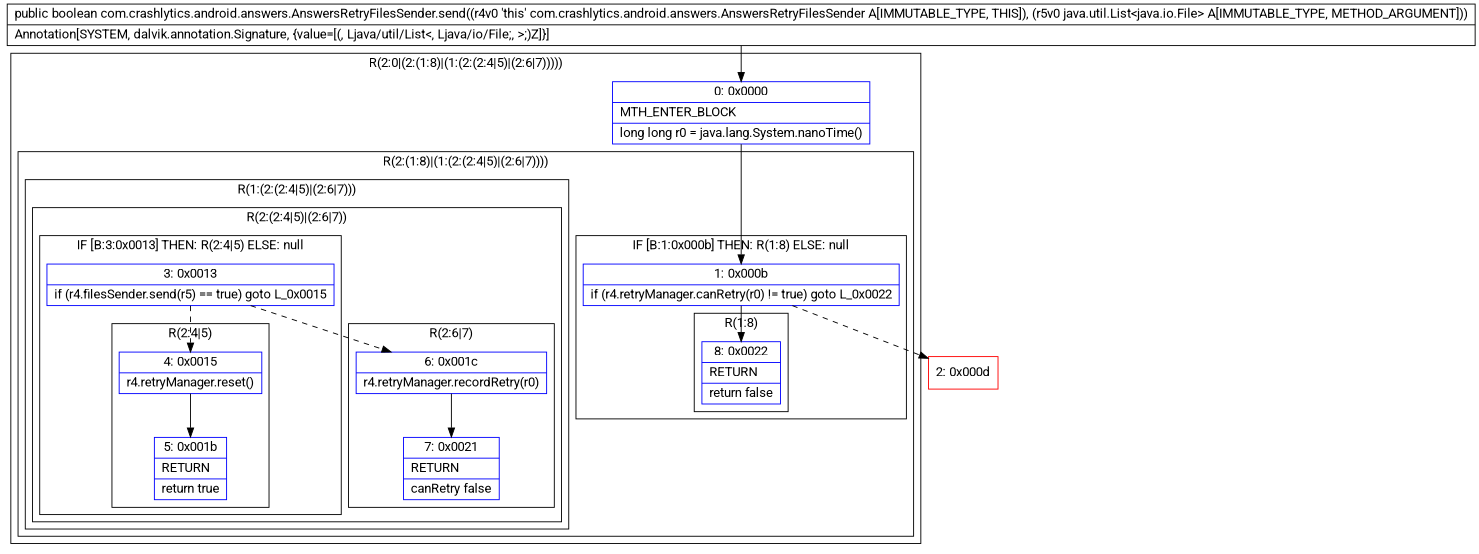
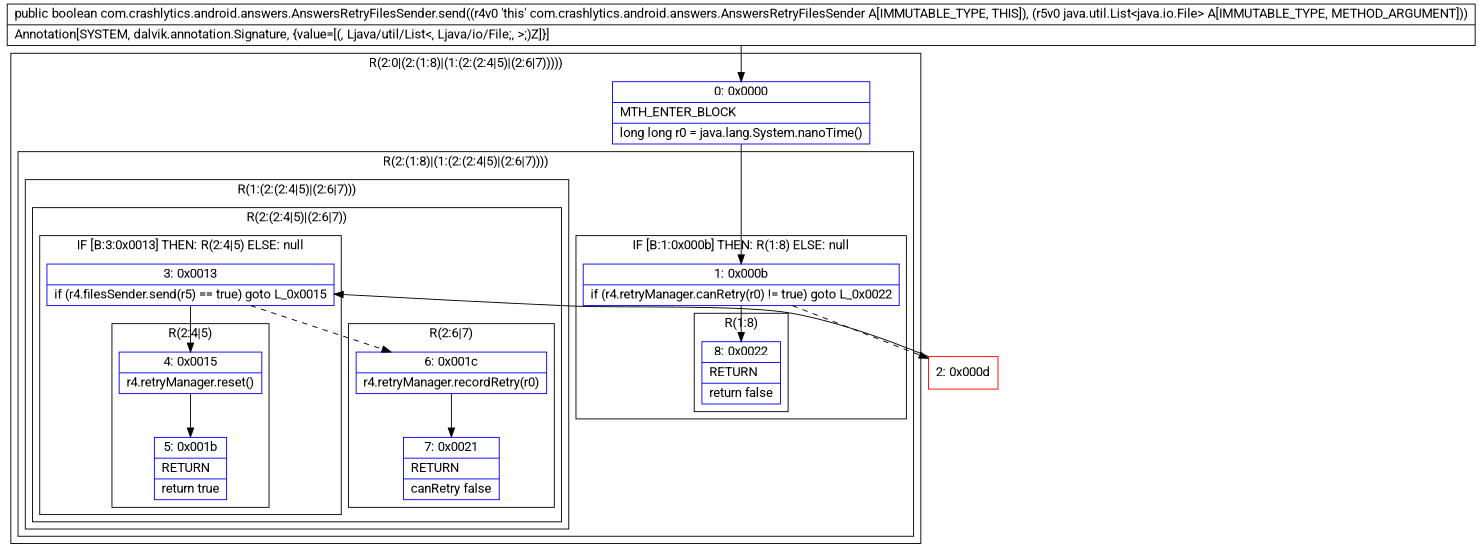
none -> (639, 307)
(190, 330) -> (190, 330)
